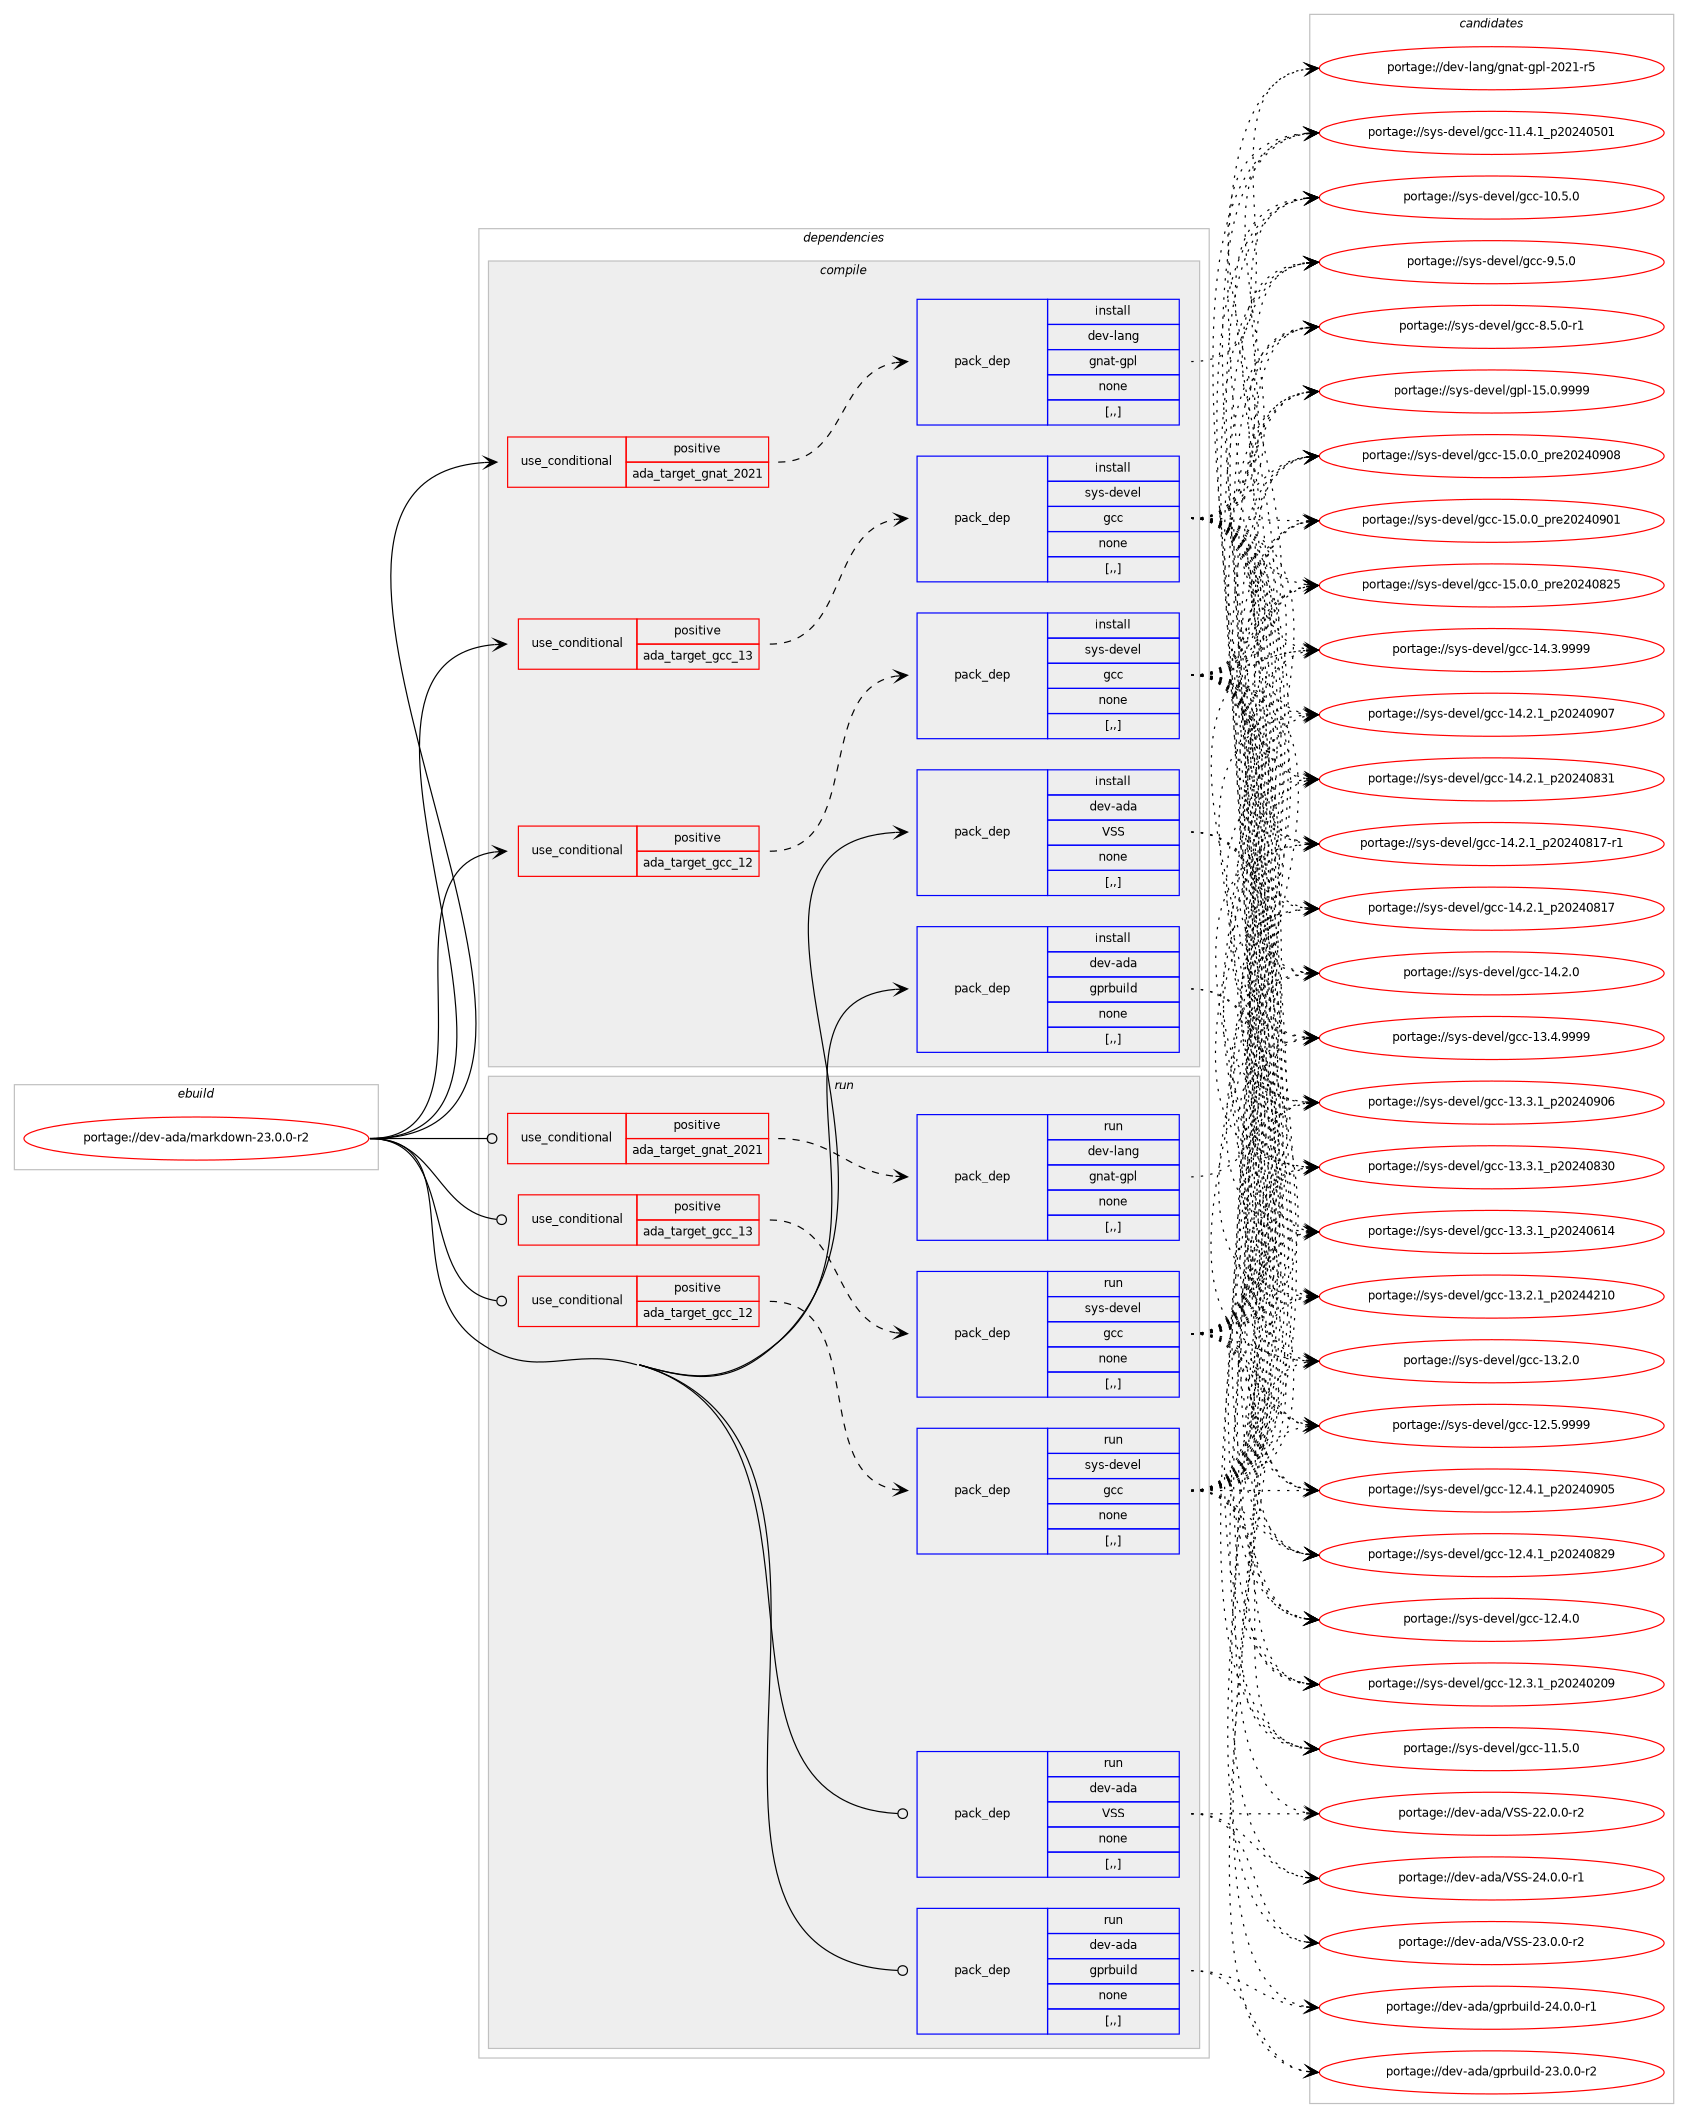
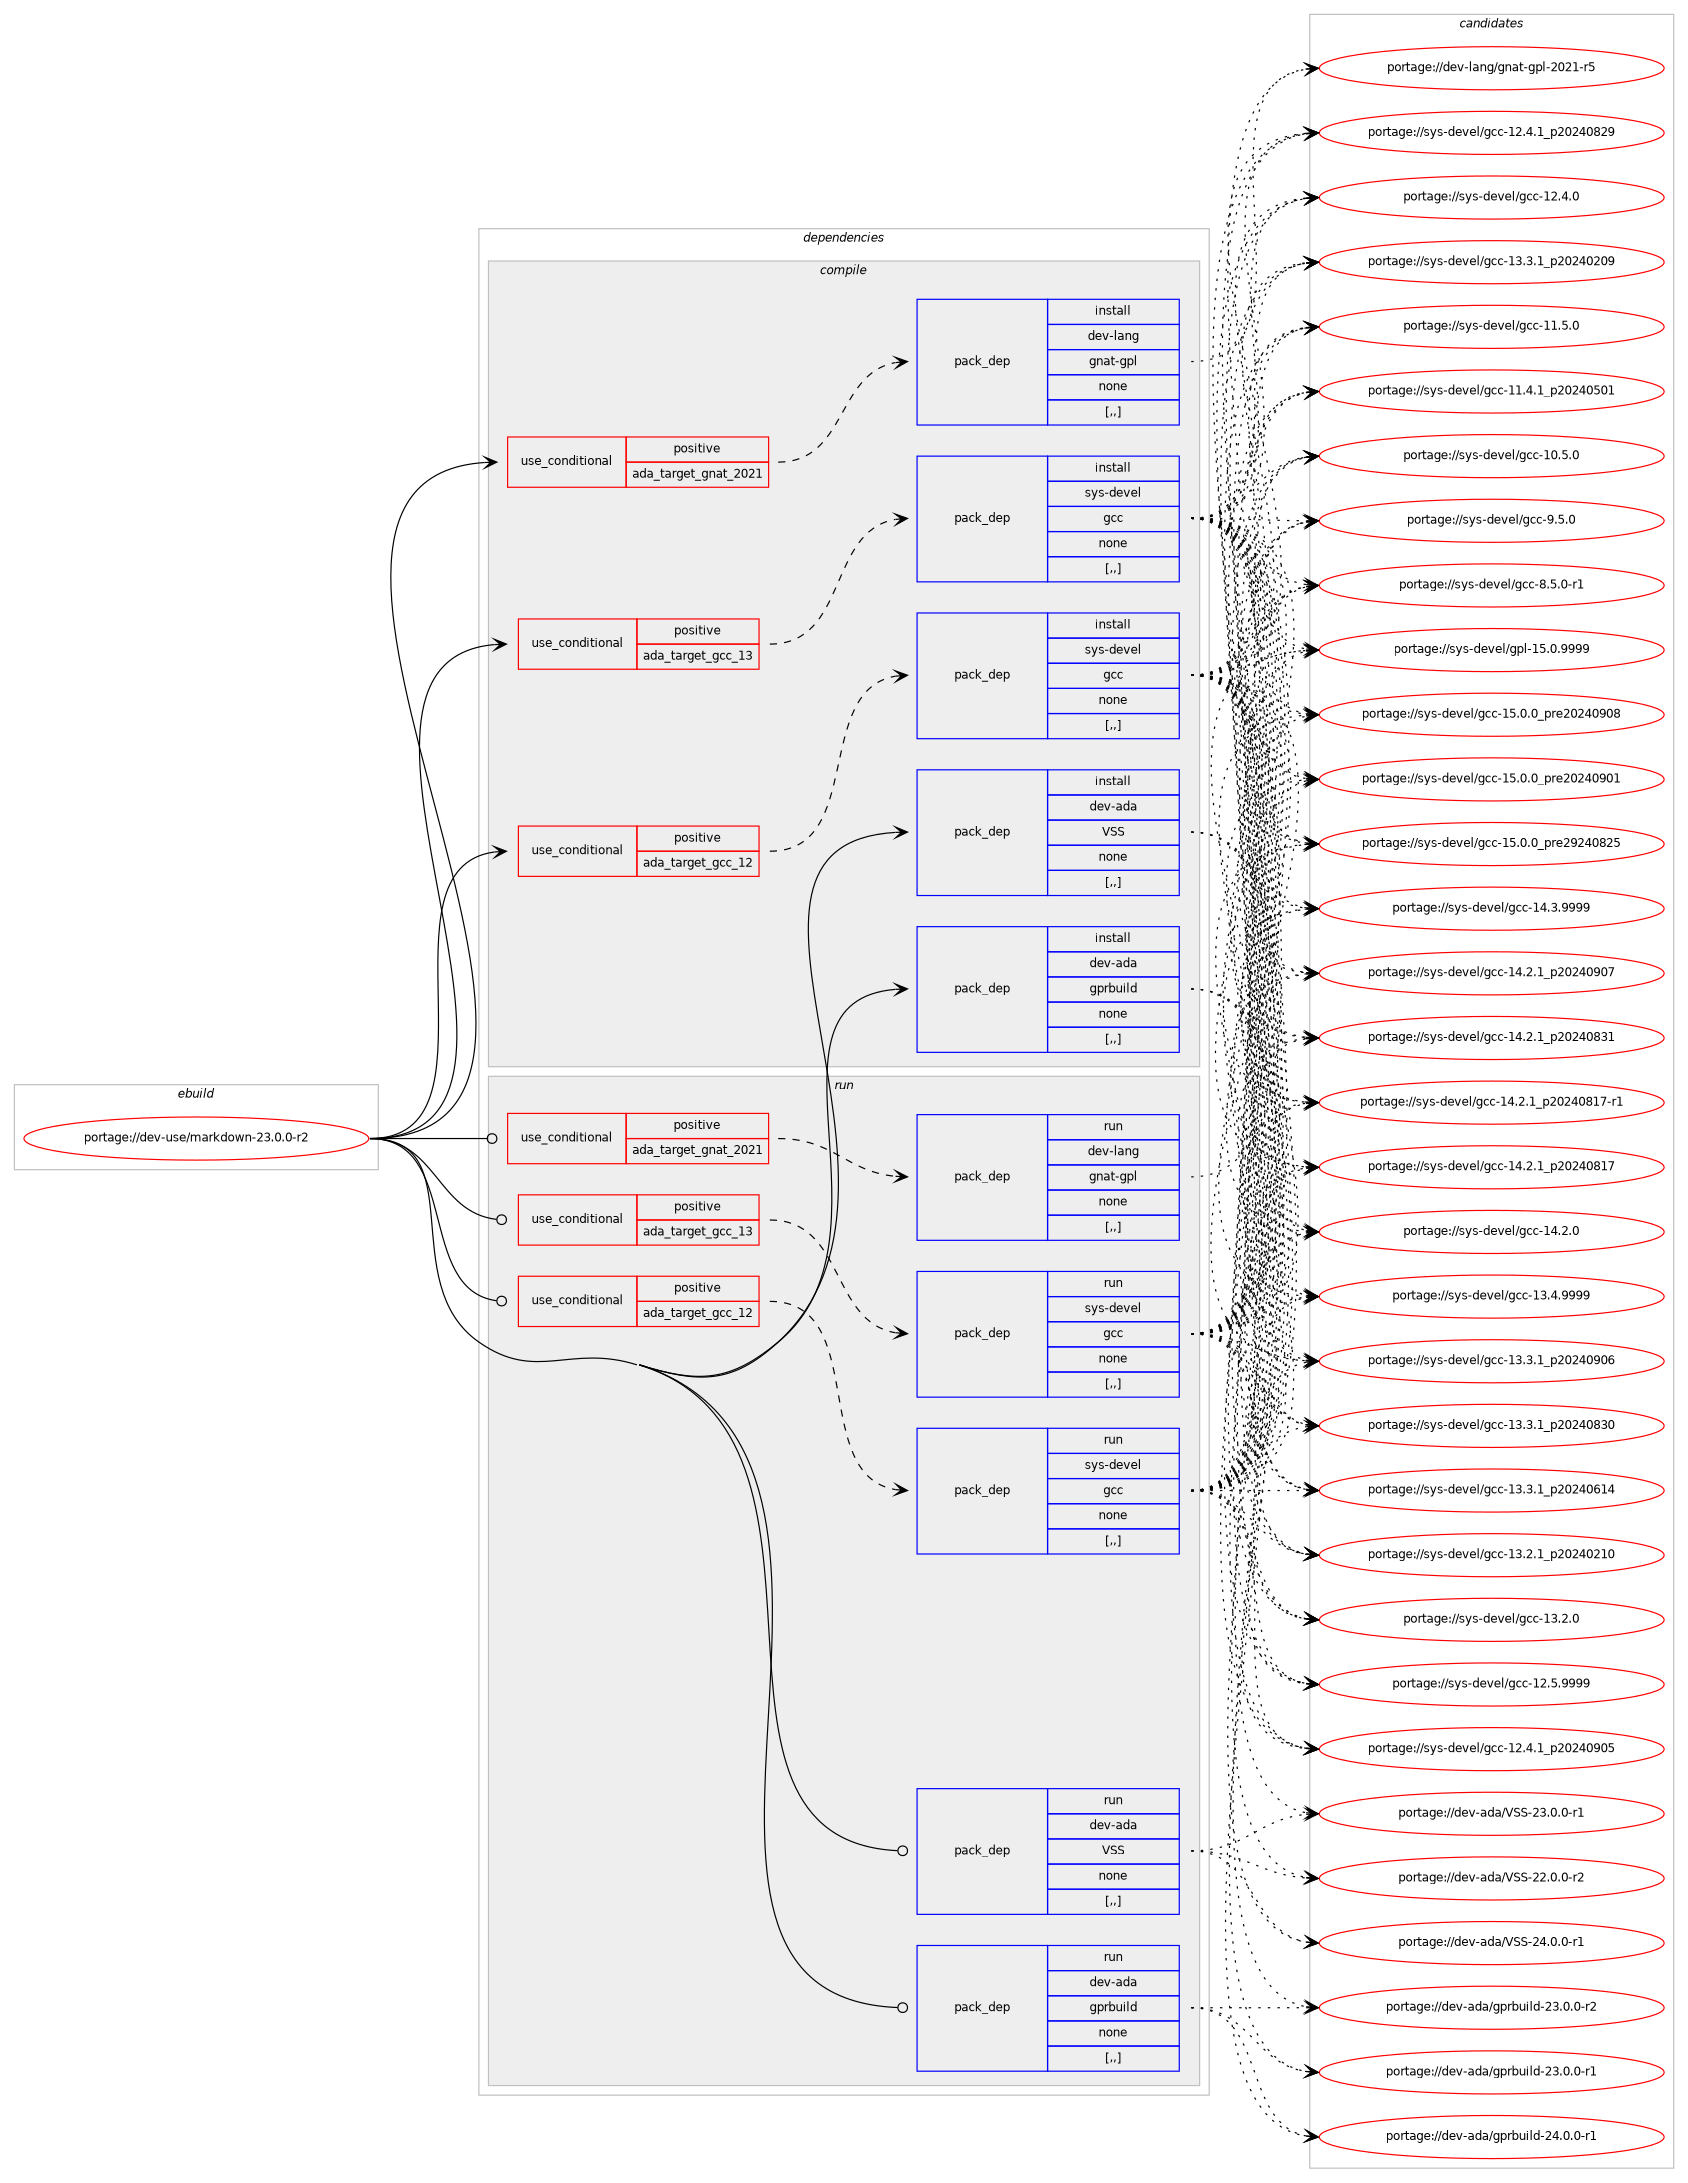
(1492, 585) -> (1492, 844)
(196, 1139) -> (196, 1139)
(1492, 1297) -> (1492, 1555)
(1492, 1684) -> (1492, 262)
(1492, 1943) -> (1492, 1814)
none -> (1492, 2072)
